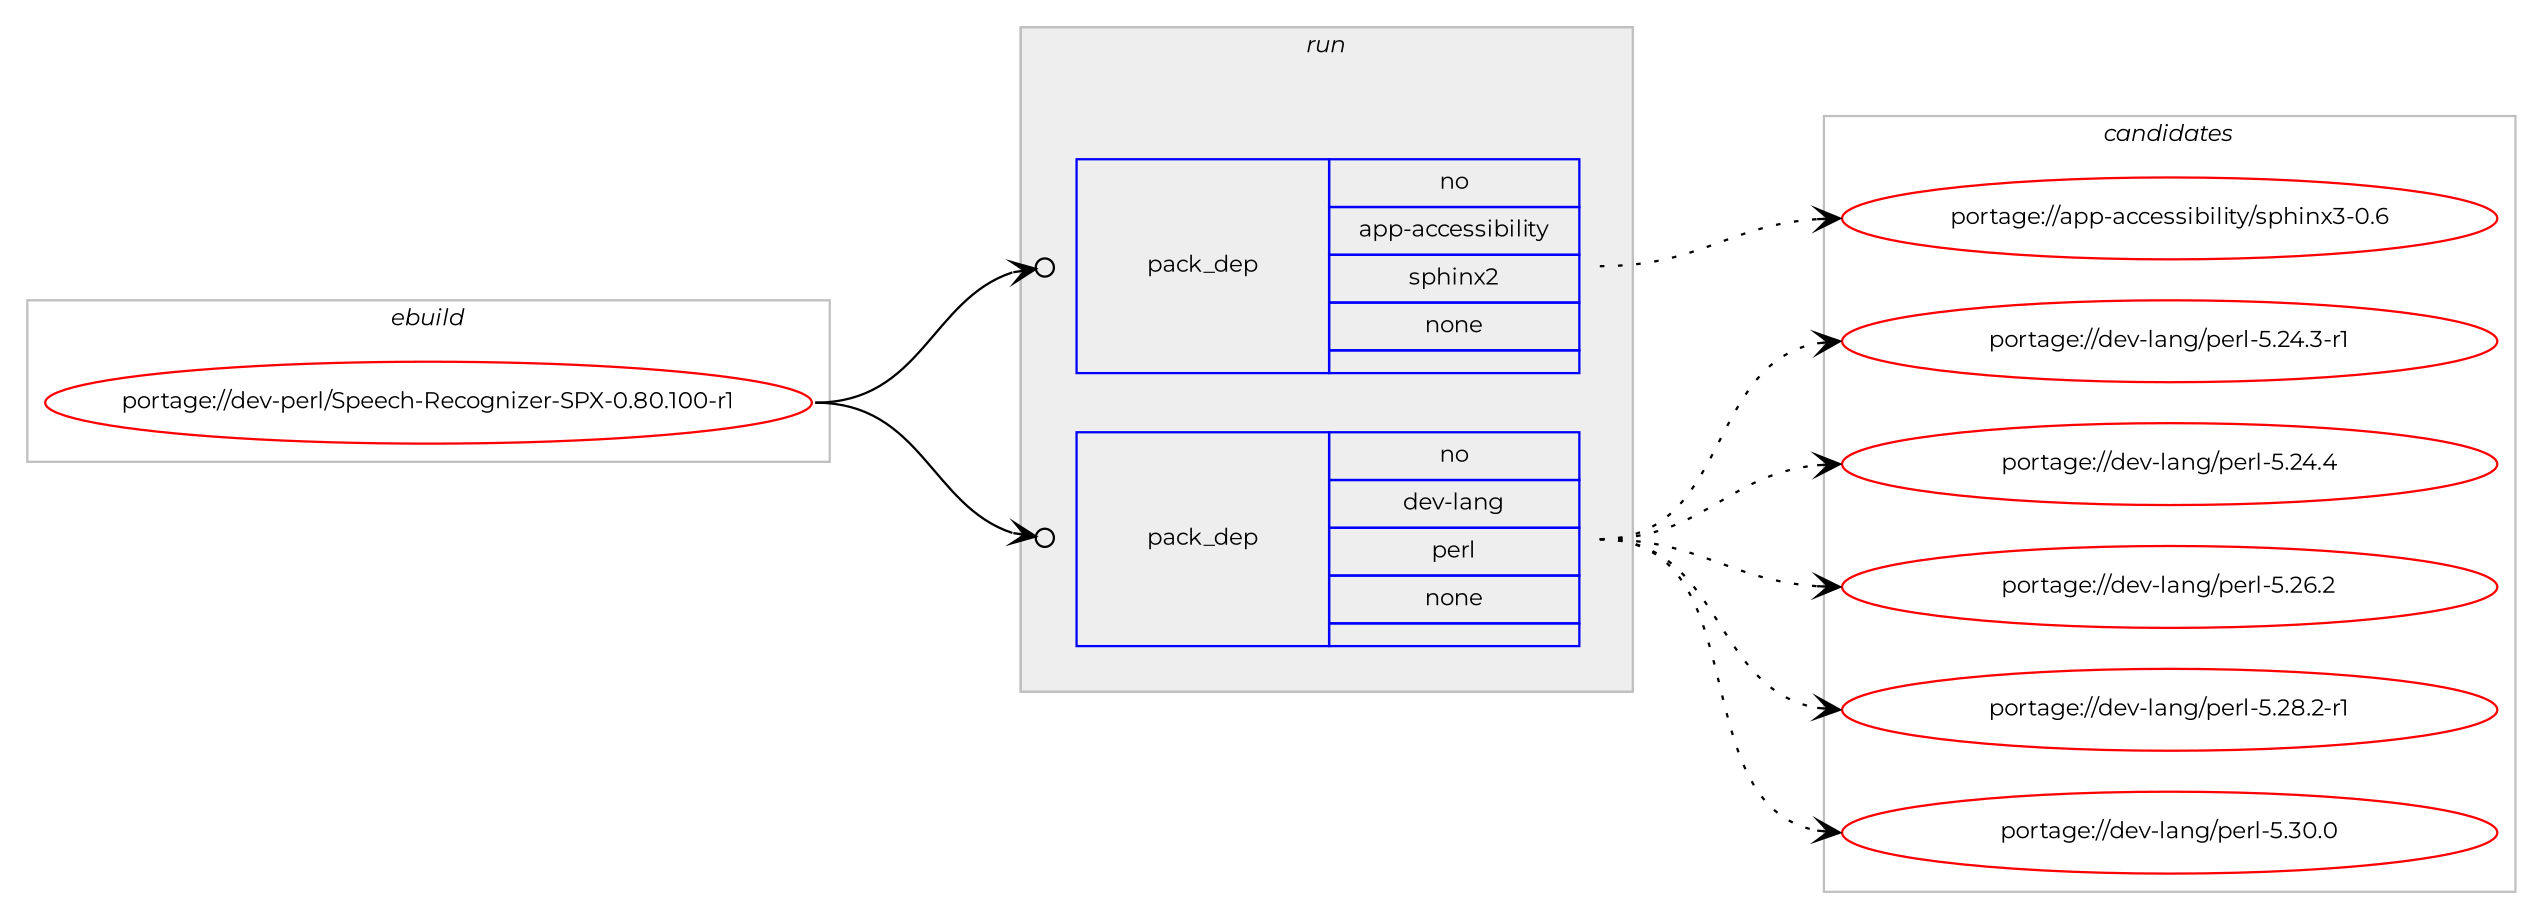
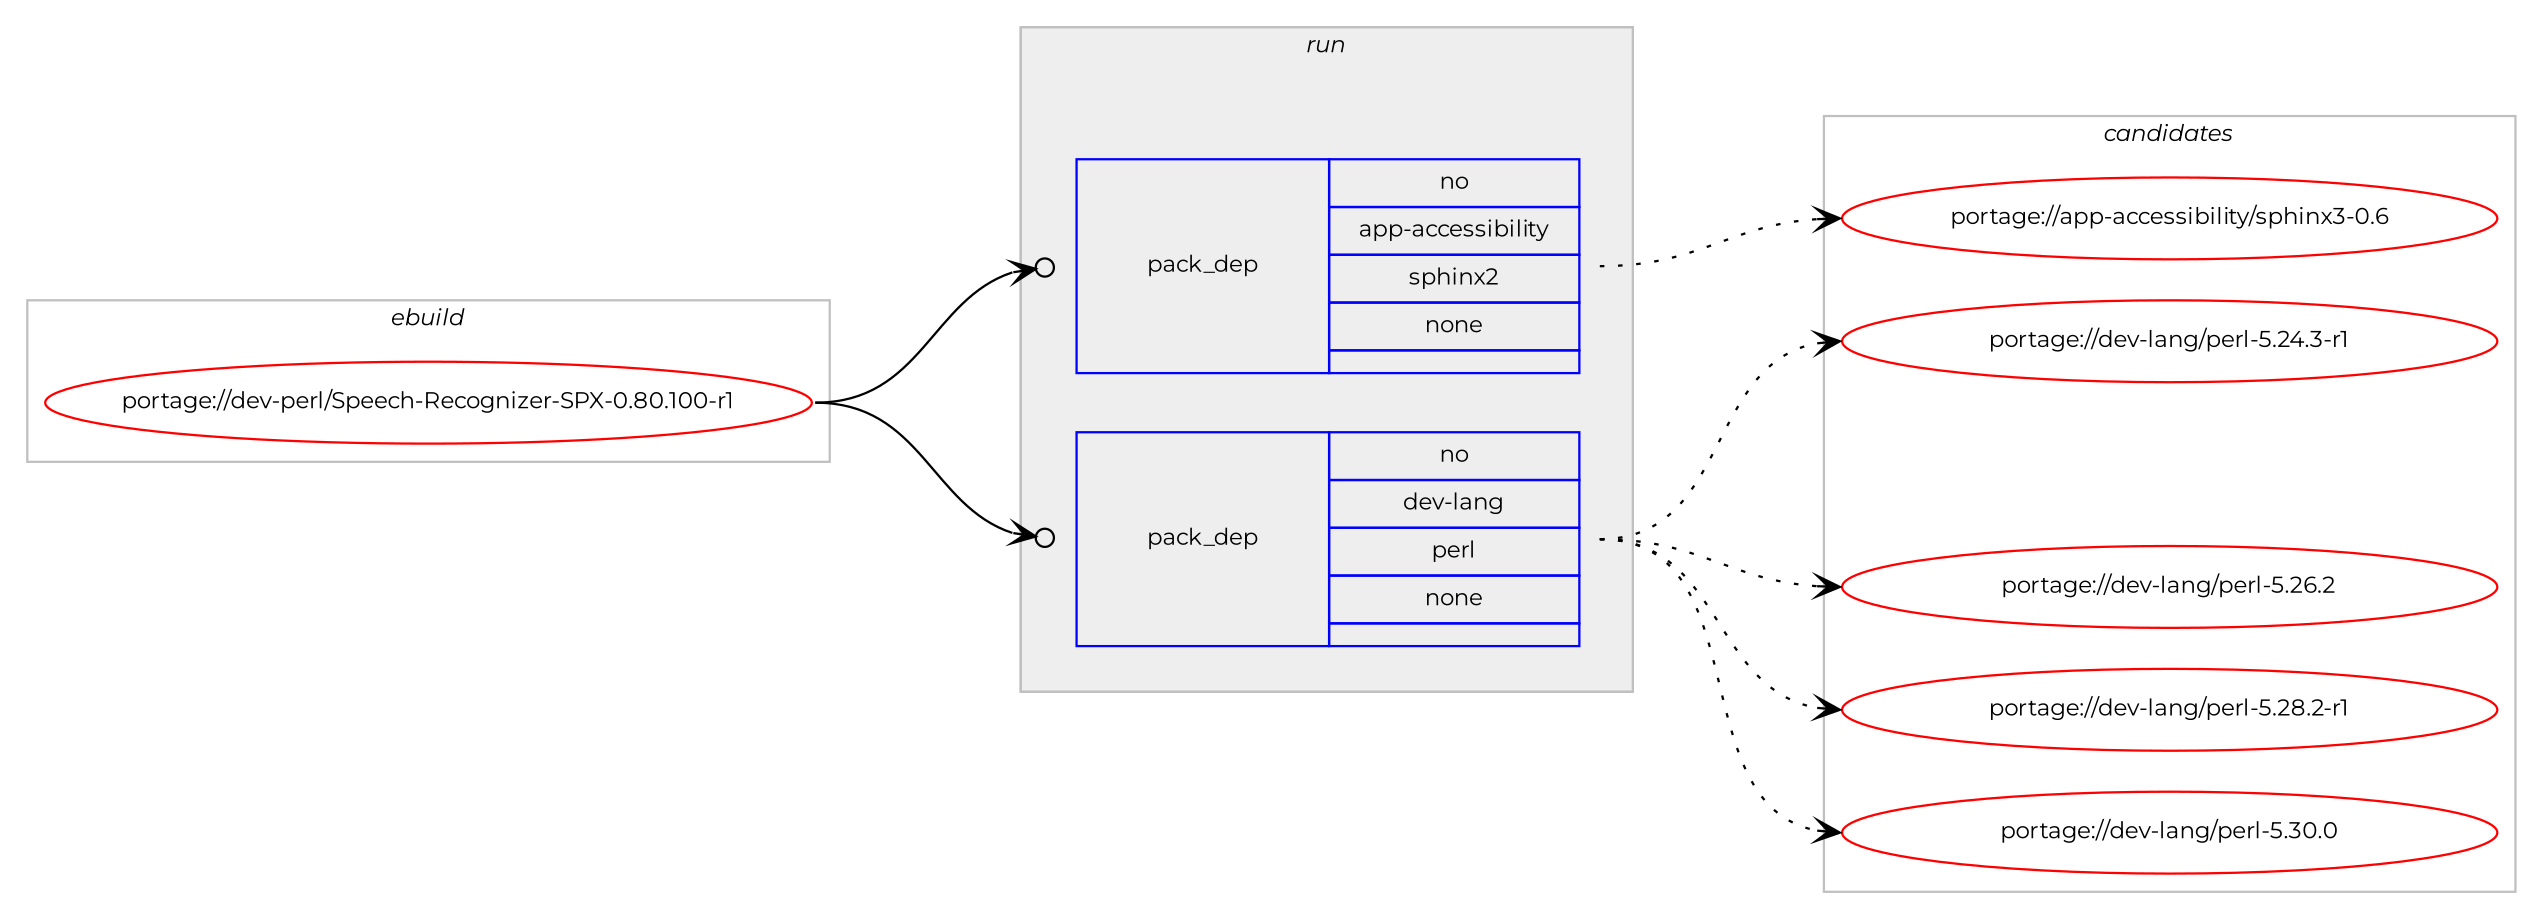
(2170, 464) -> none
